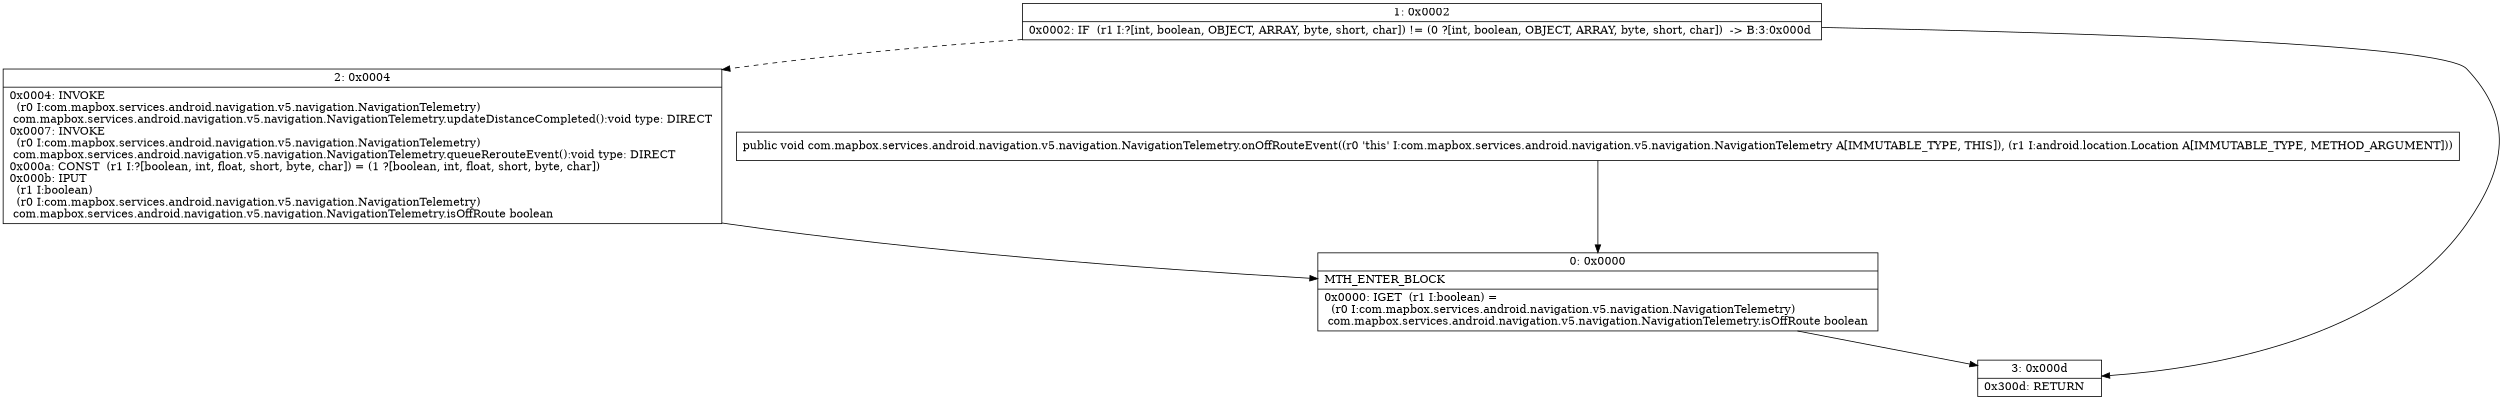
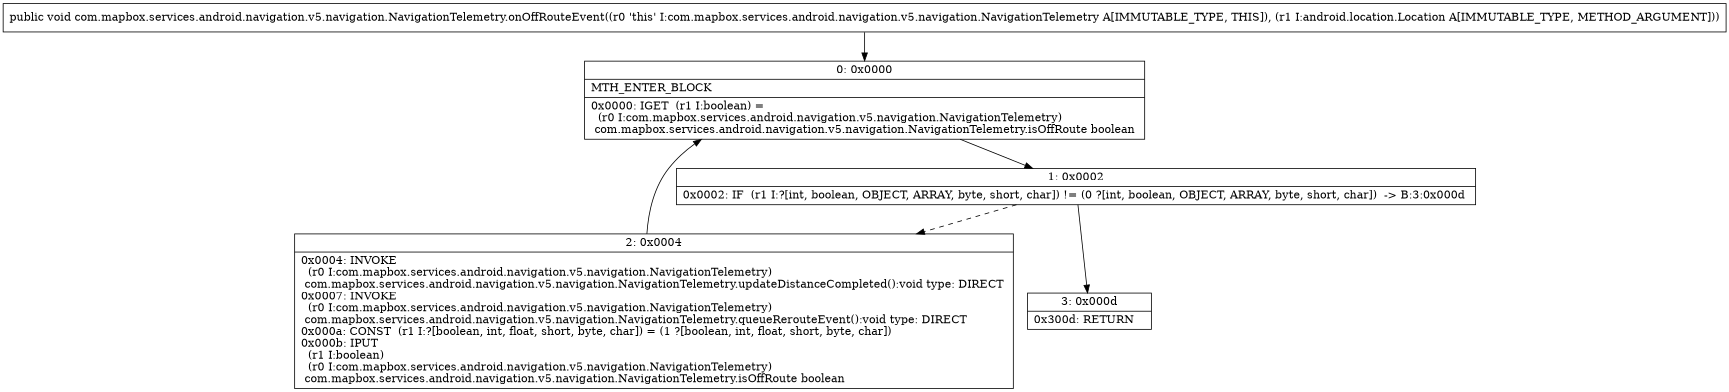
(1884, 348) -> (993, 152)
